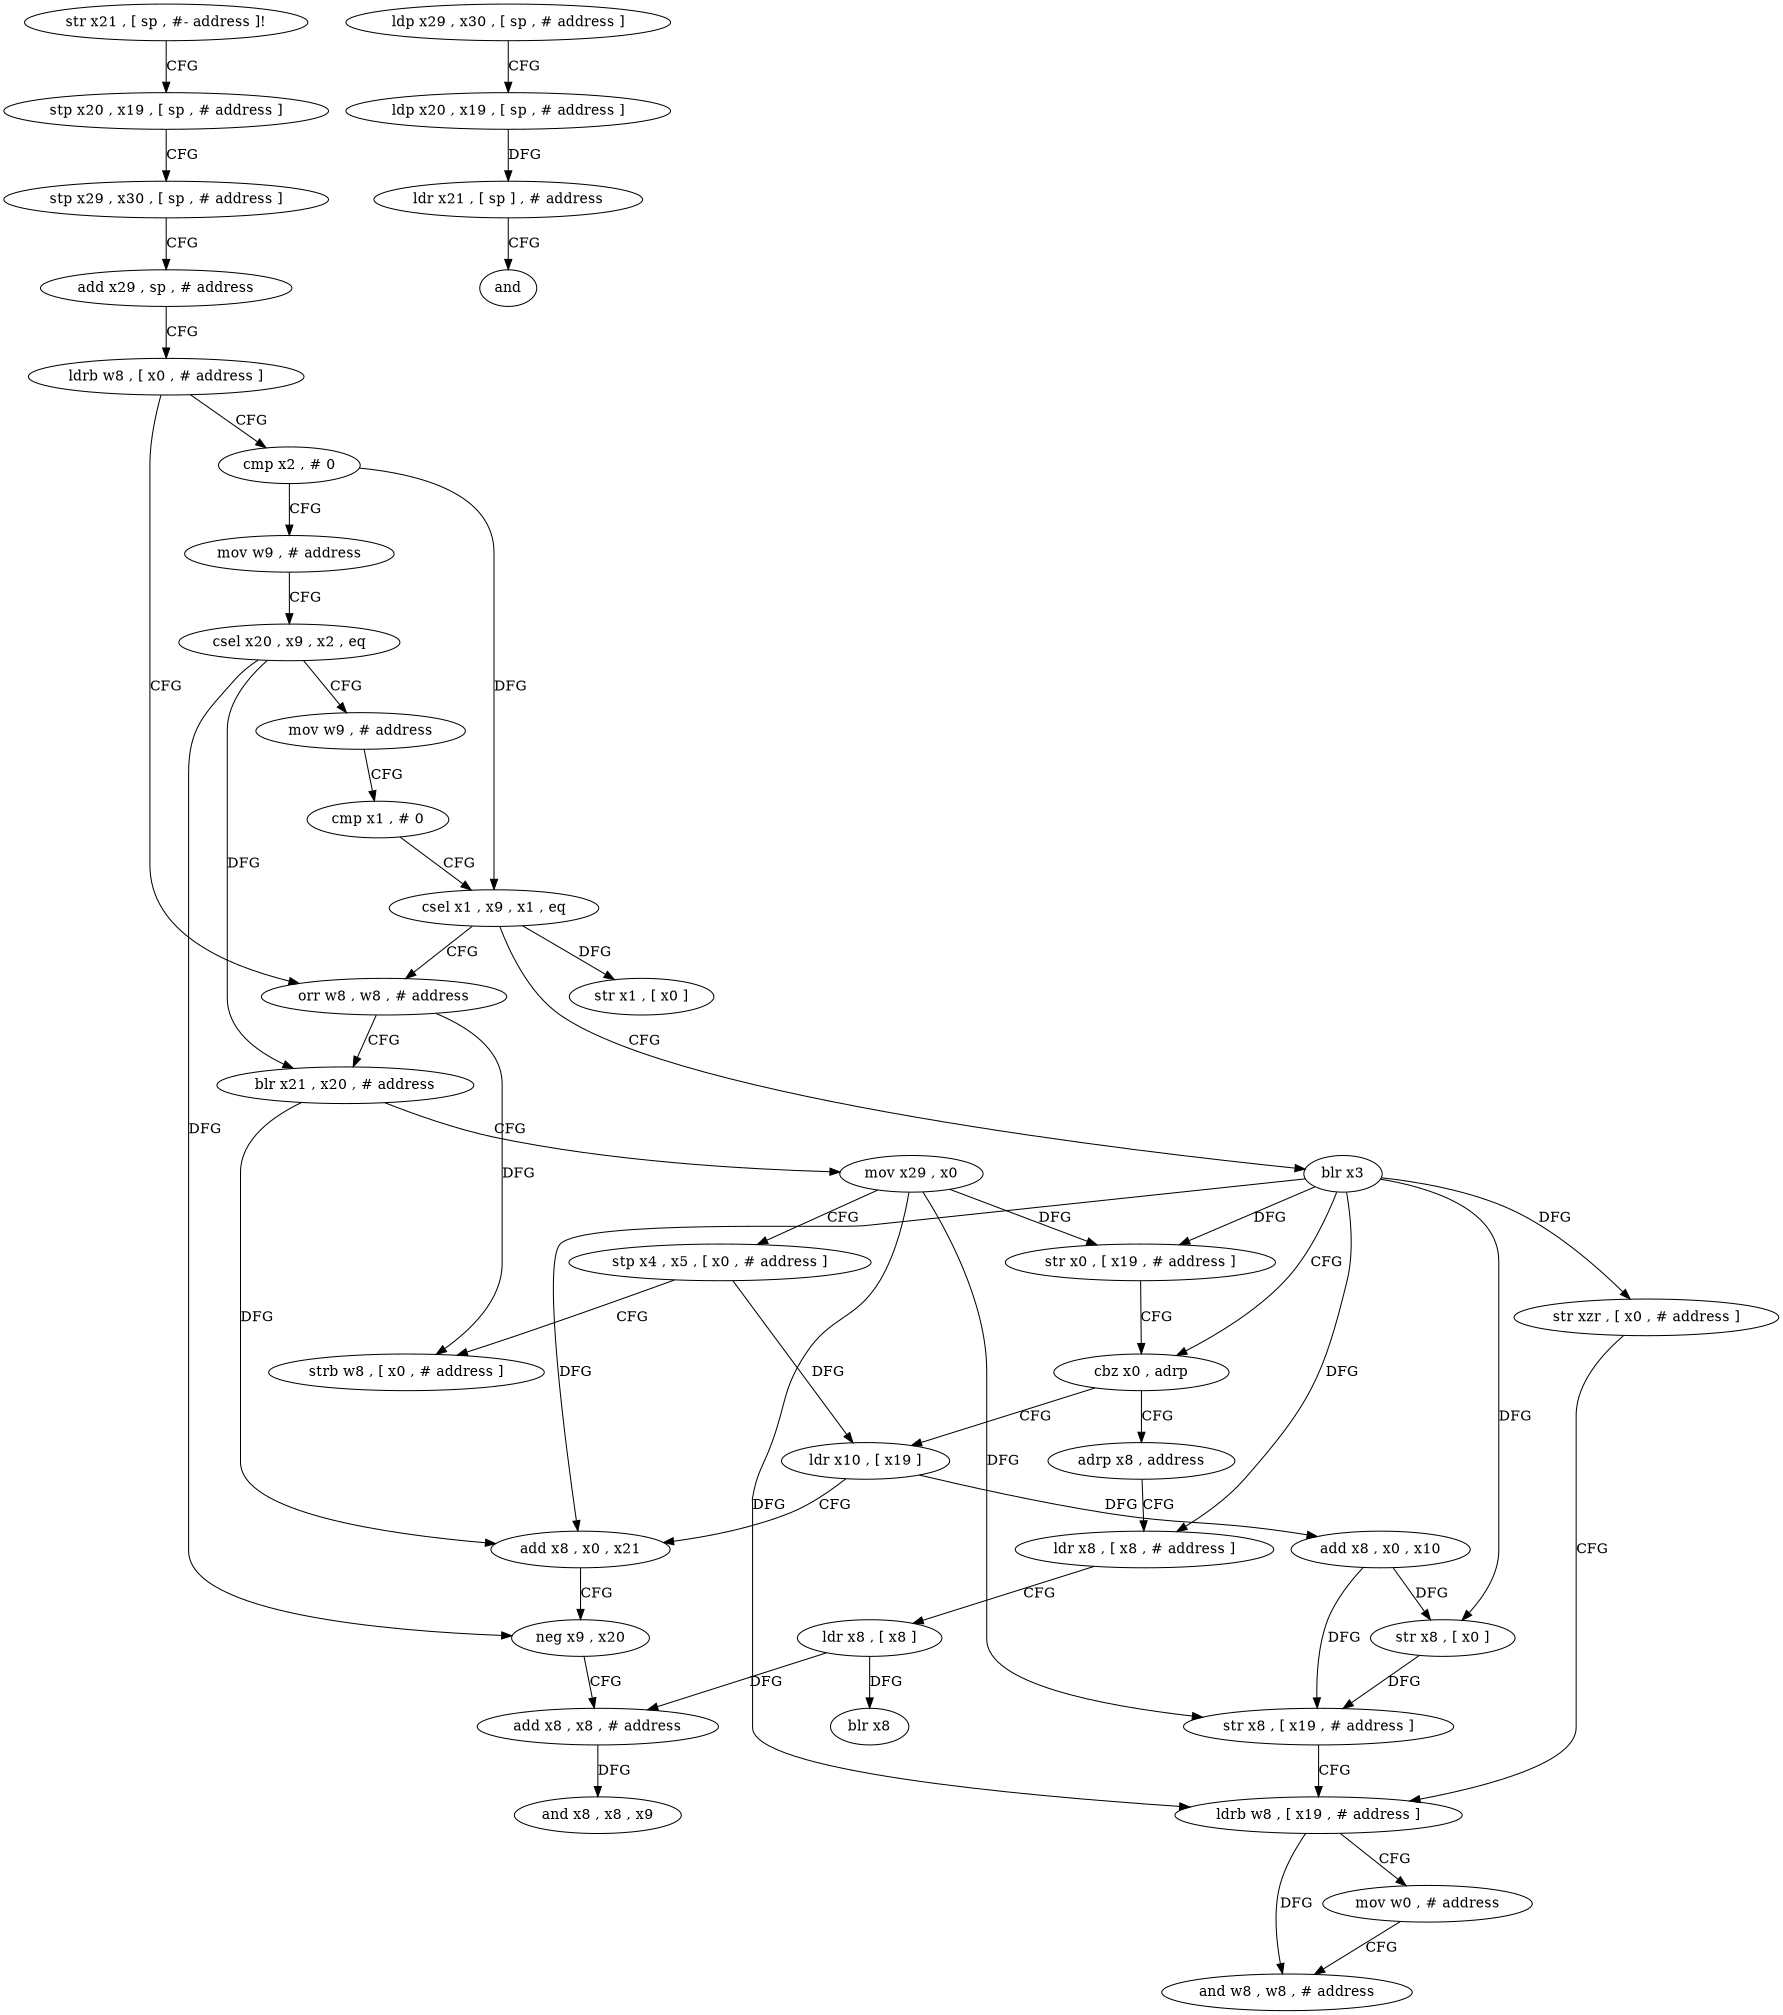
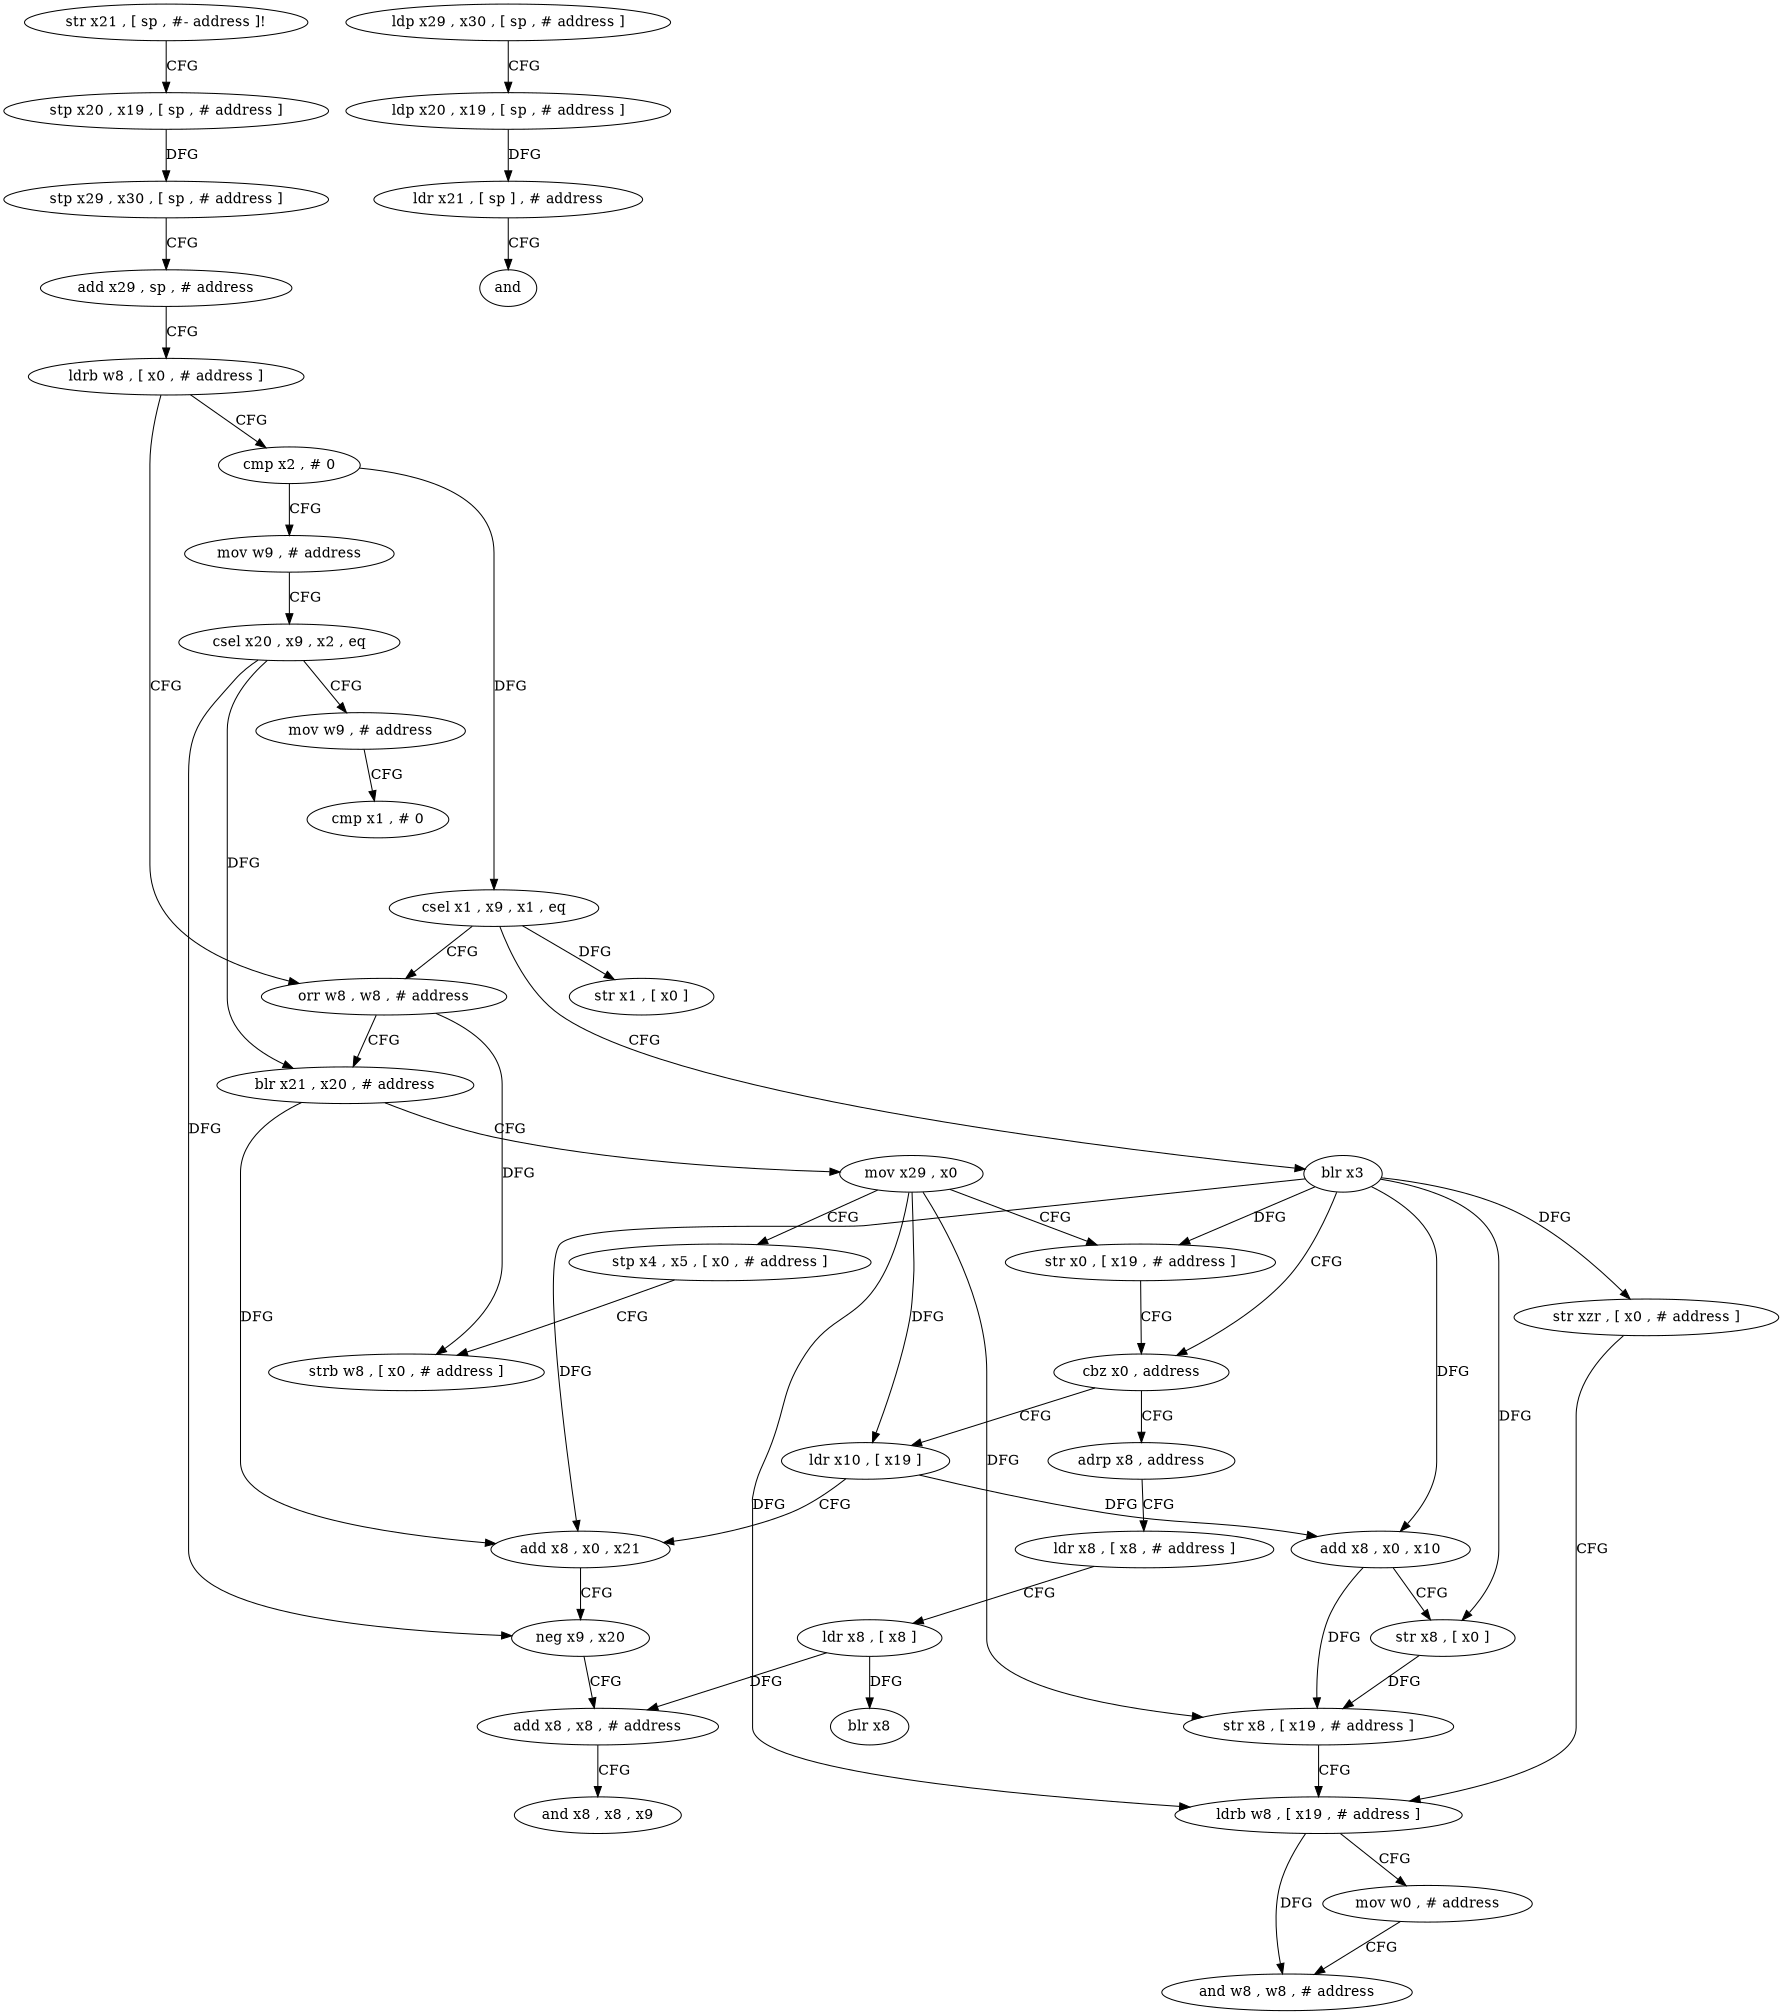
(182, 155) -> (182, 155)
(431, 860) -> none
(1055, 1218) -> (1055, 1218)
(790, 1358) -> (910, 1315)
(1141, 1372) -> (1141, 1372)
(1314, 1382) -> (1437, 1344)
(1432, 1594) -> (1432, 1594)
(615, 1771) -> (615, 1771)
